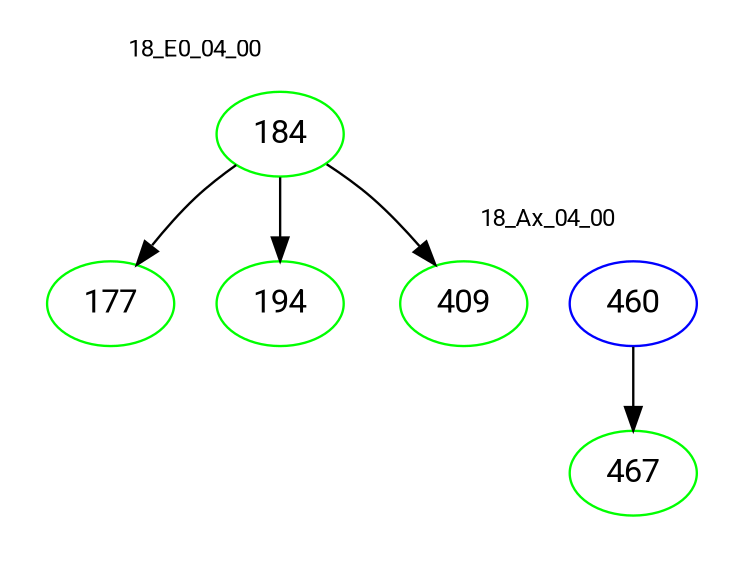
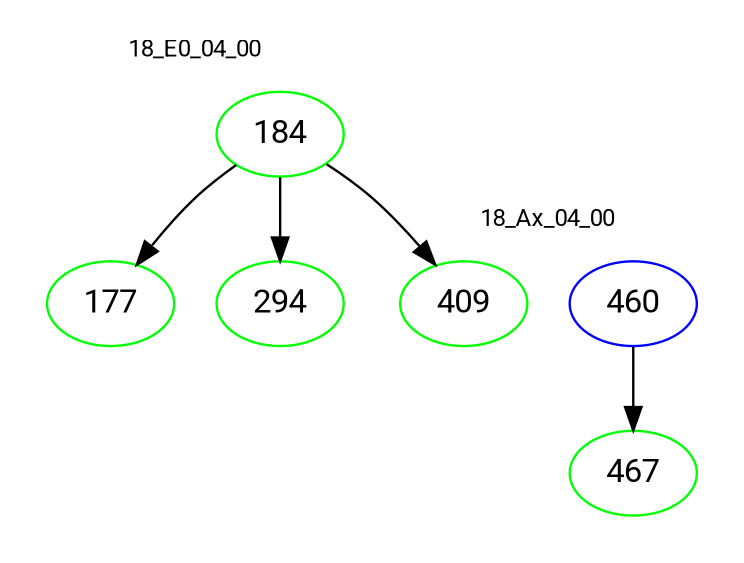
(280, 304) -> (280, 304)
